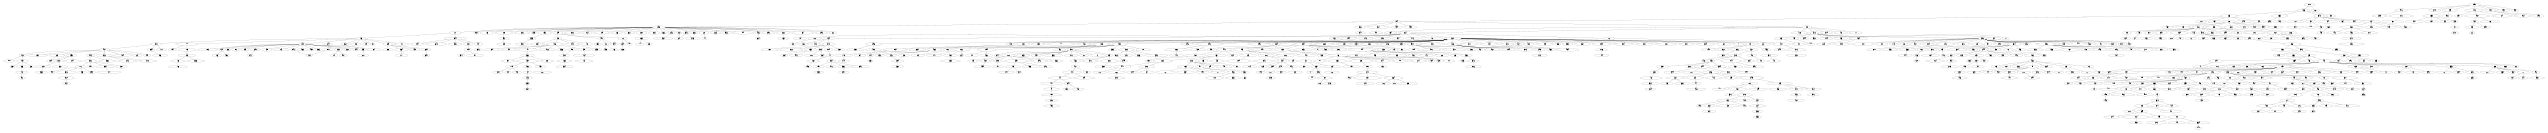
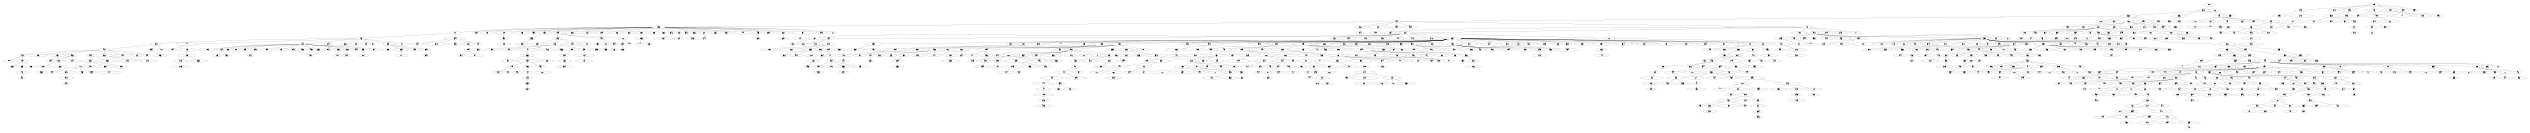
(1960, 78) -> none
